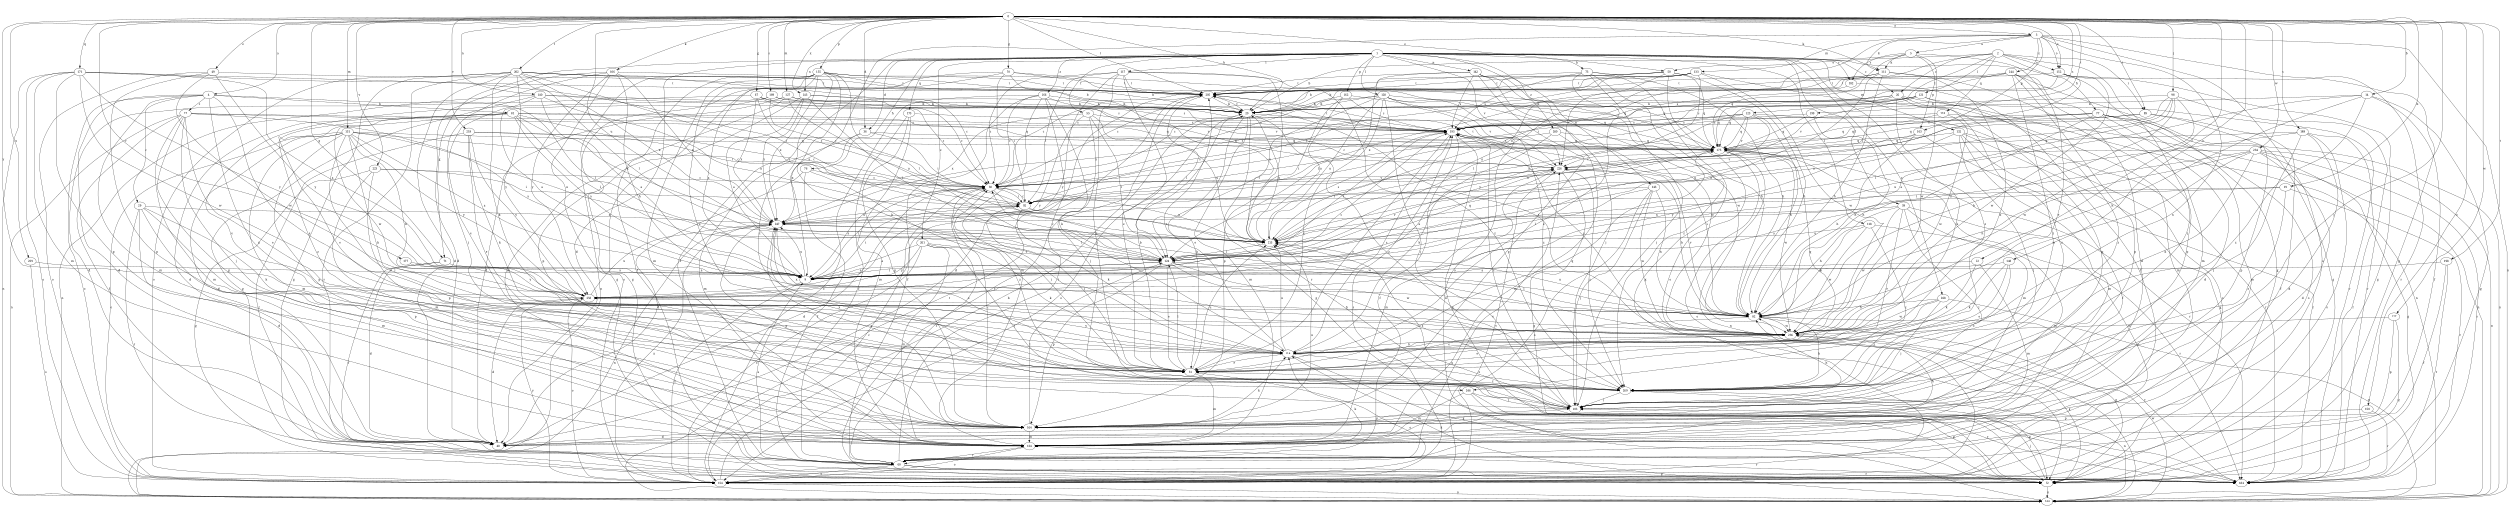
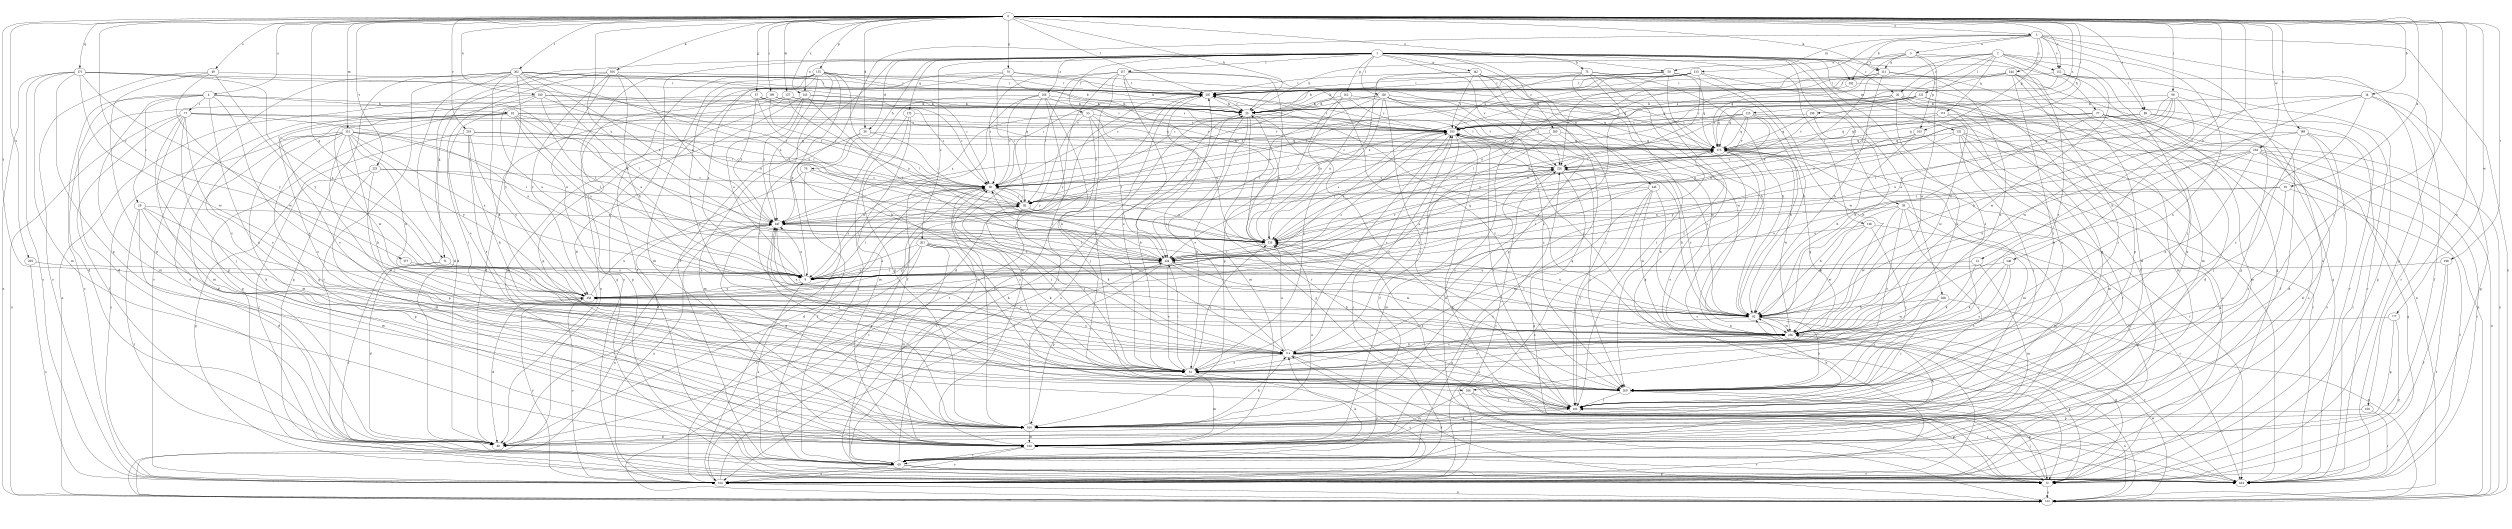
none -> (1041, 318)
(684, 359) -> (709, 290)
